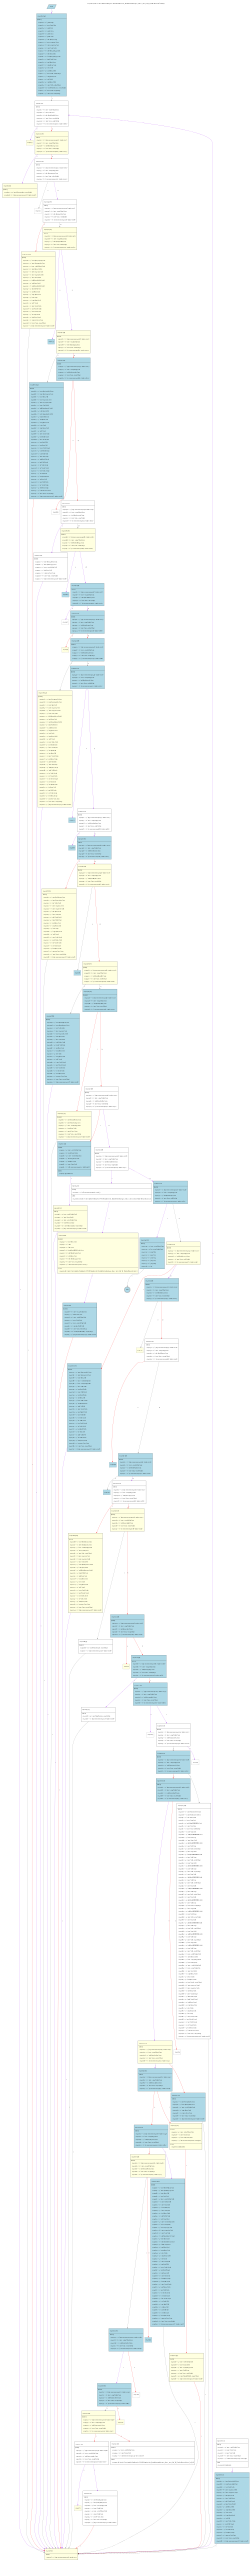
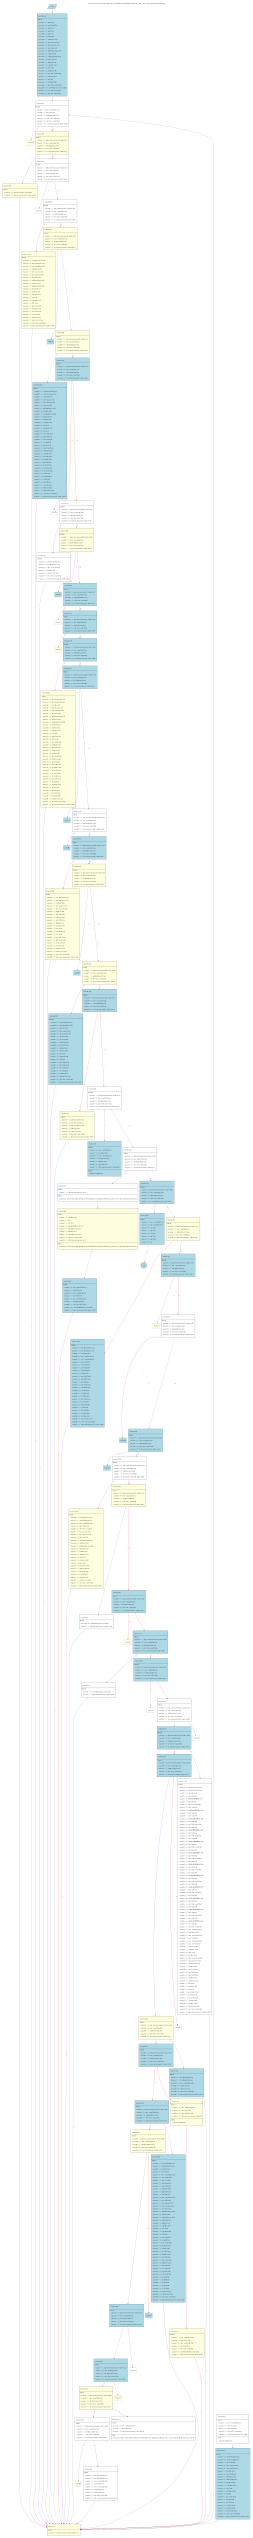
(70, 1218) -> none
